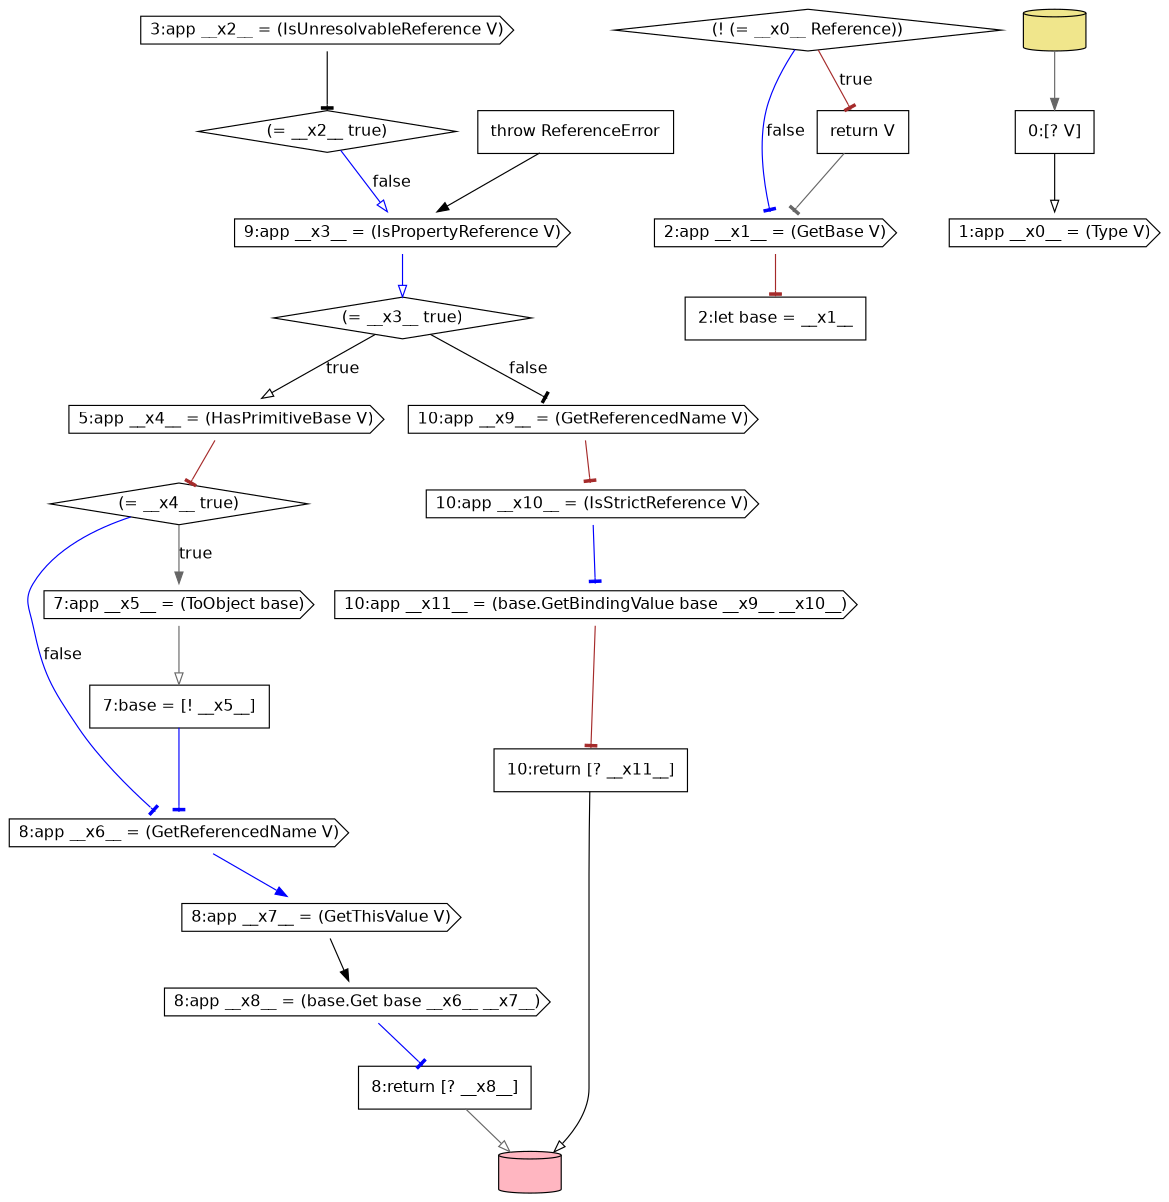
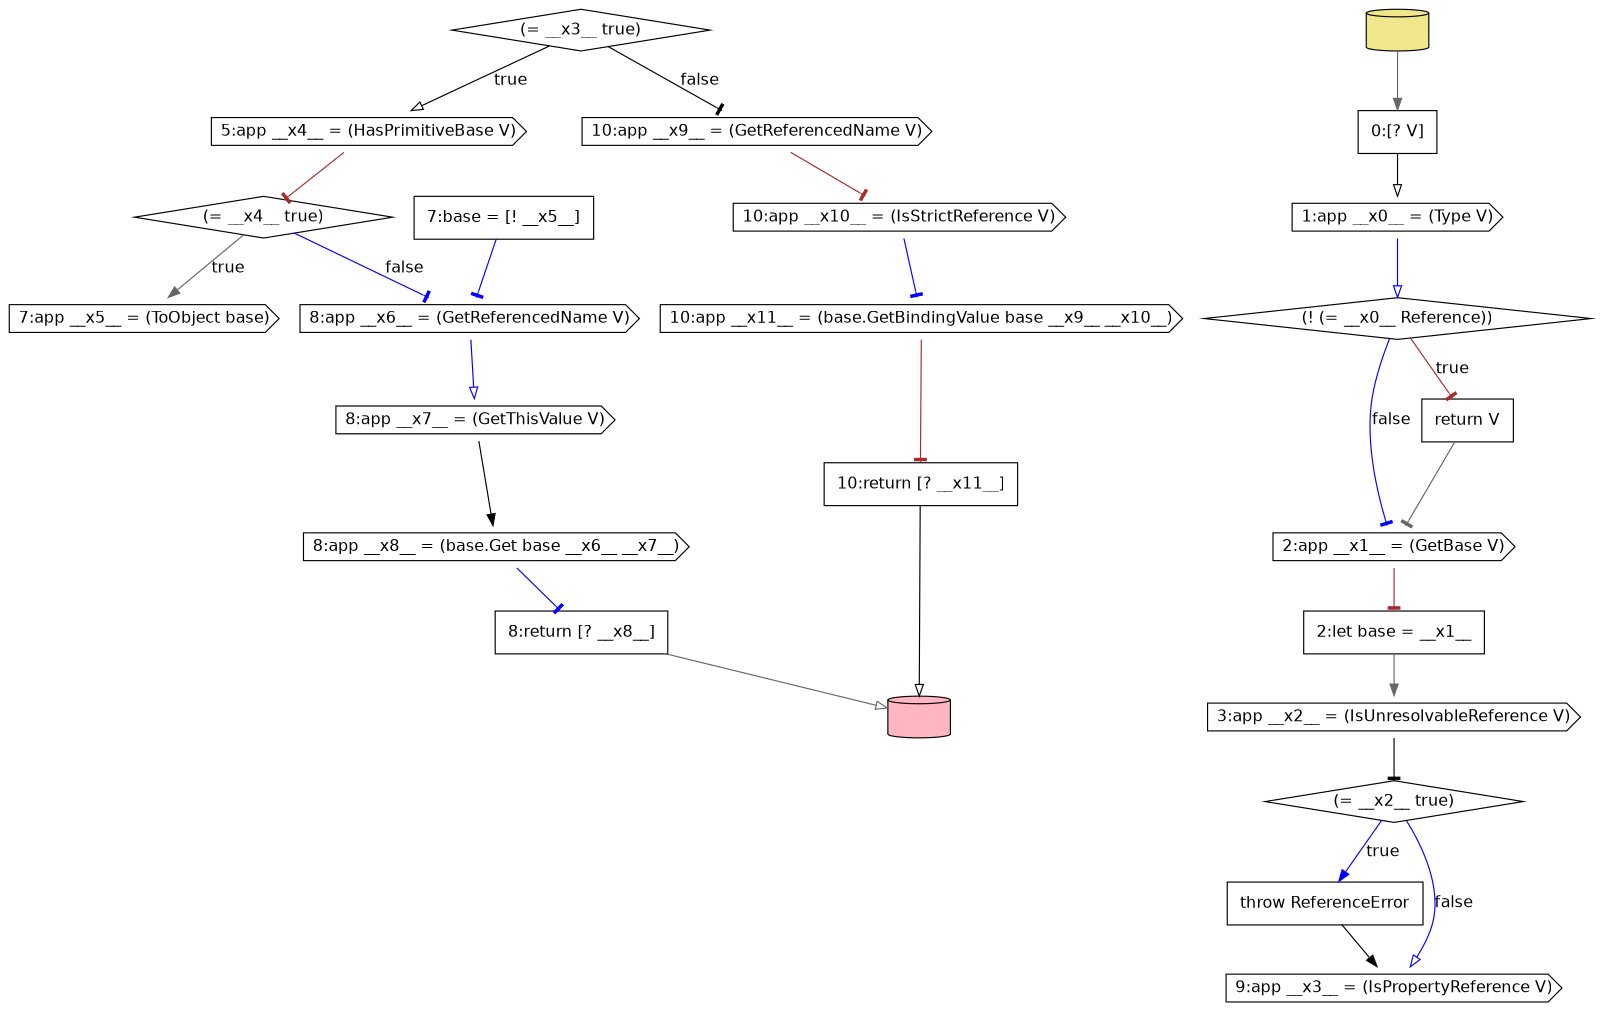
none -> (1398, 262)
(403, 270) -> none
(179, 649) -> none
none -> (1394, 669)
none -> (1364, 846)
(245, 872) -> (472, 363)
